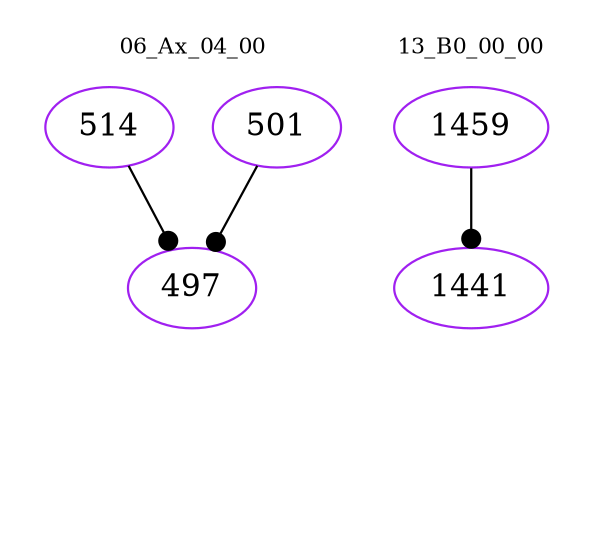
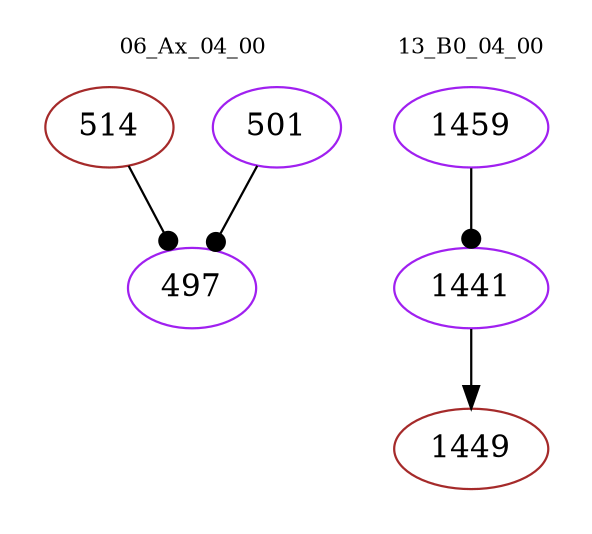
(471, 48) -> (471, 48)
(109, 127) -> (109, 127)
none -> (471, 449)
